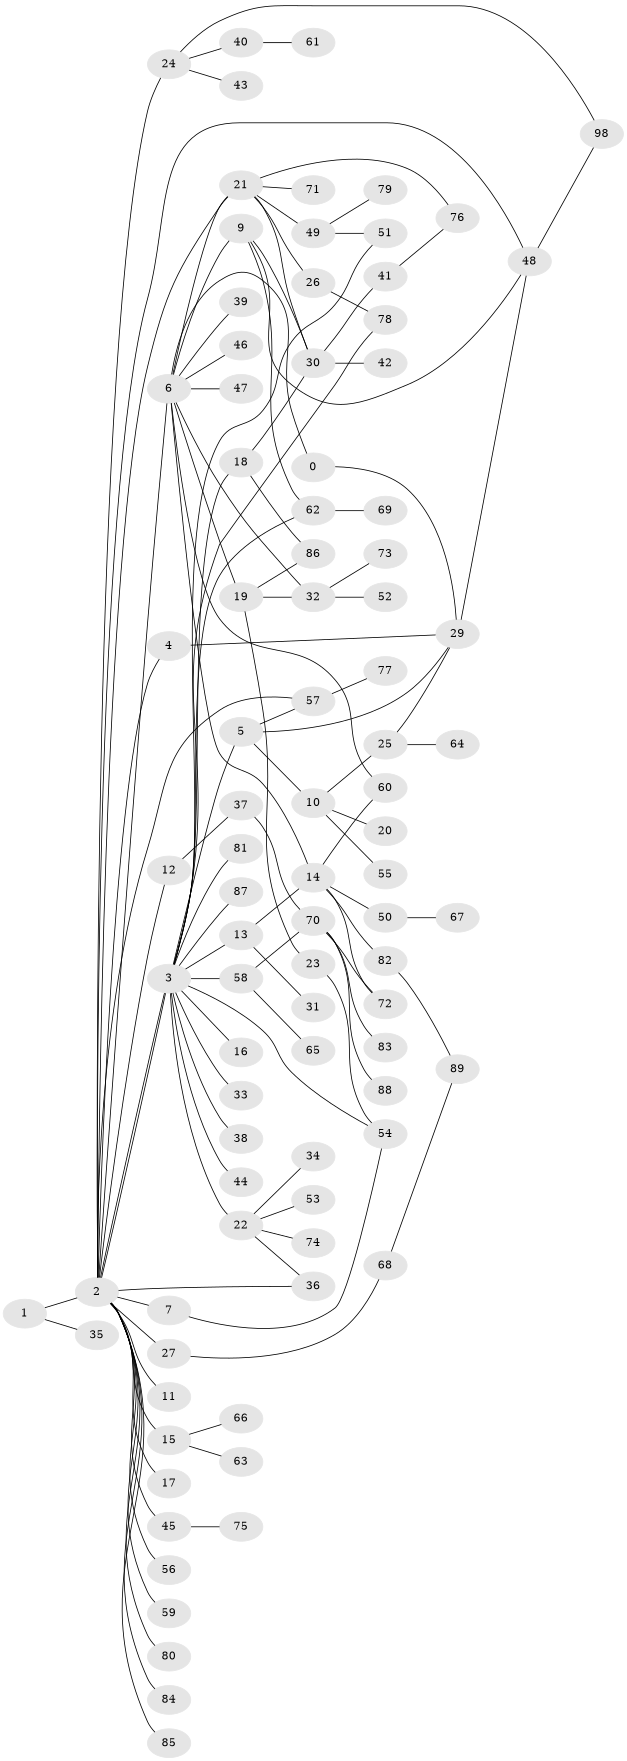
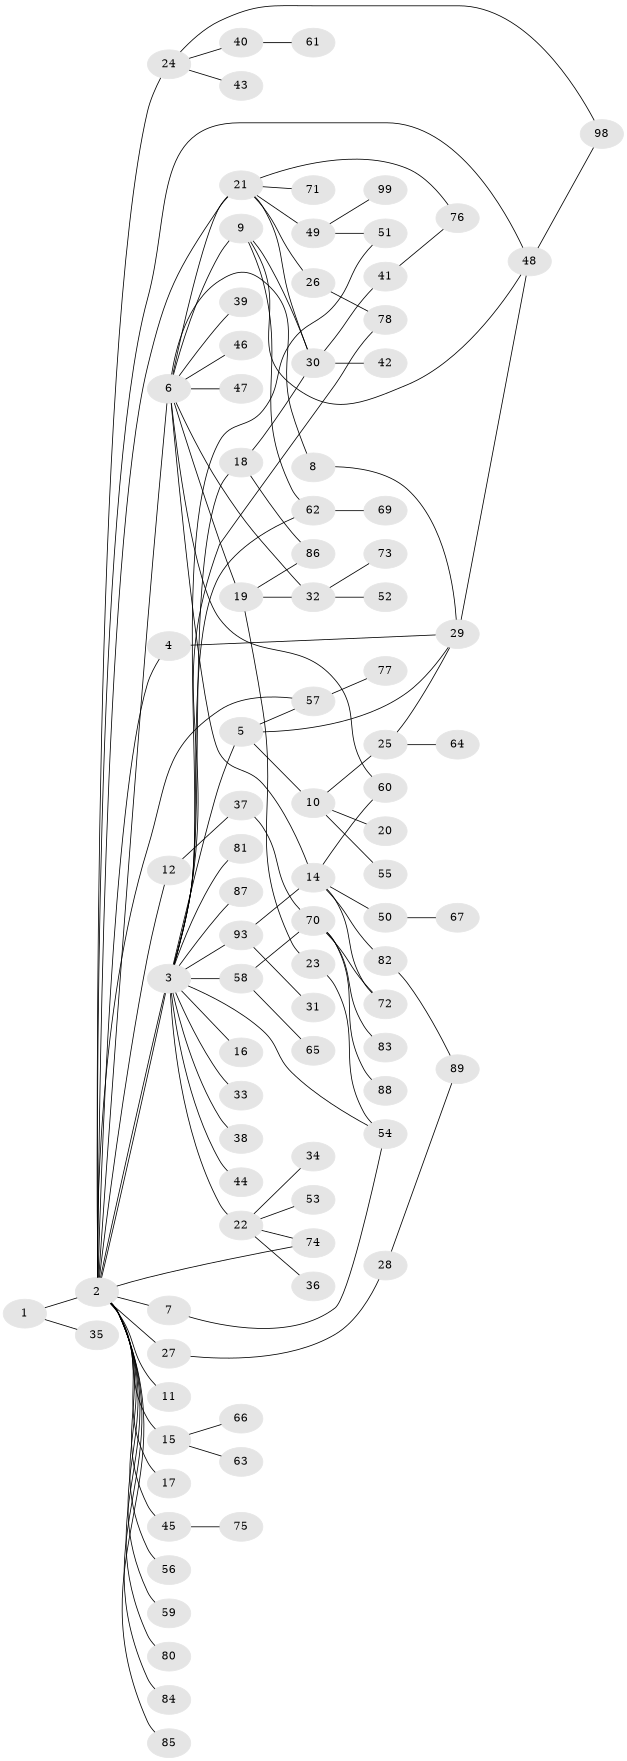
(385, 190) -> (385, 190)
(313, 467) -> (313, 467)
(241, 935) -> (241, 935)
(385, 1266) -> (385, 1266)
(205, 1287) -> (204, 1265)
